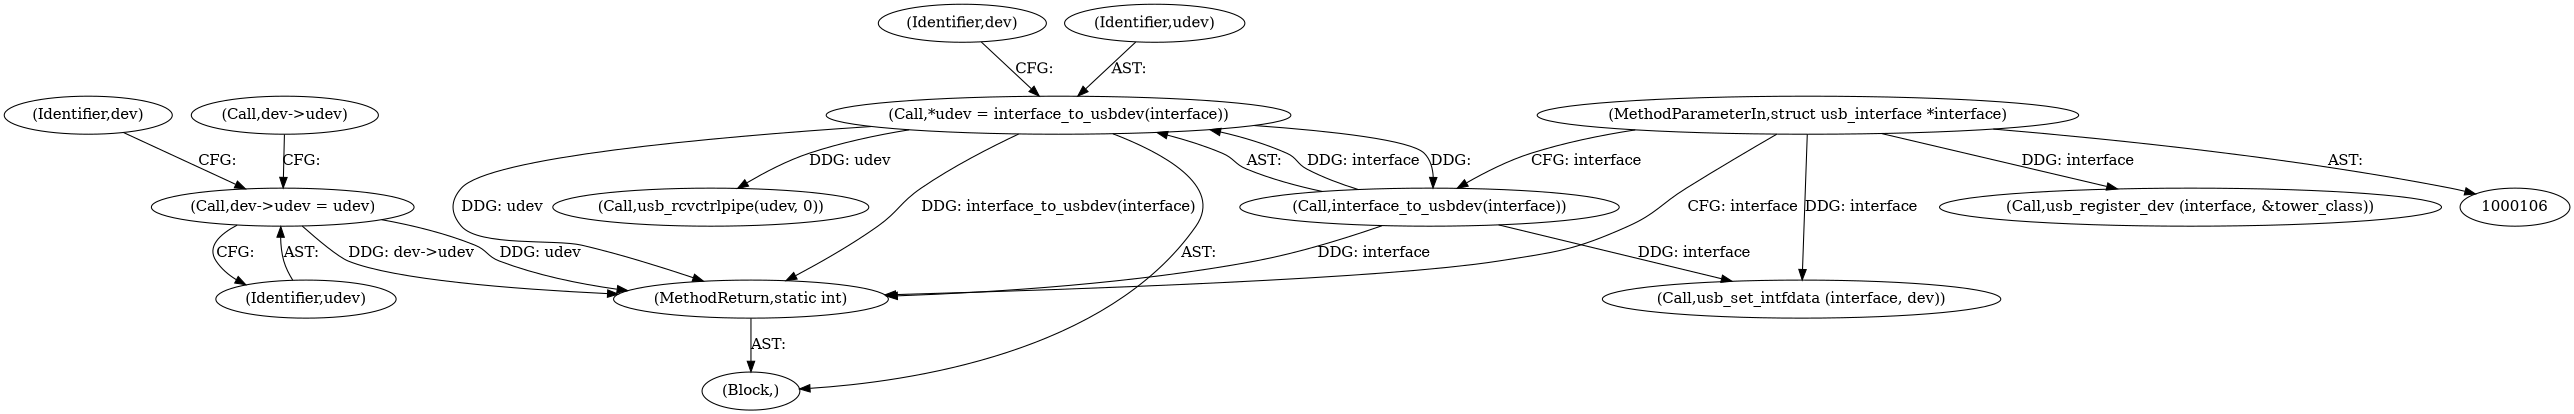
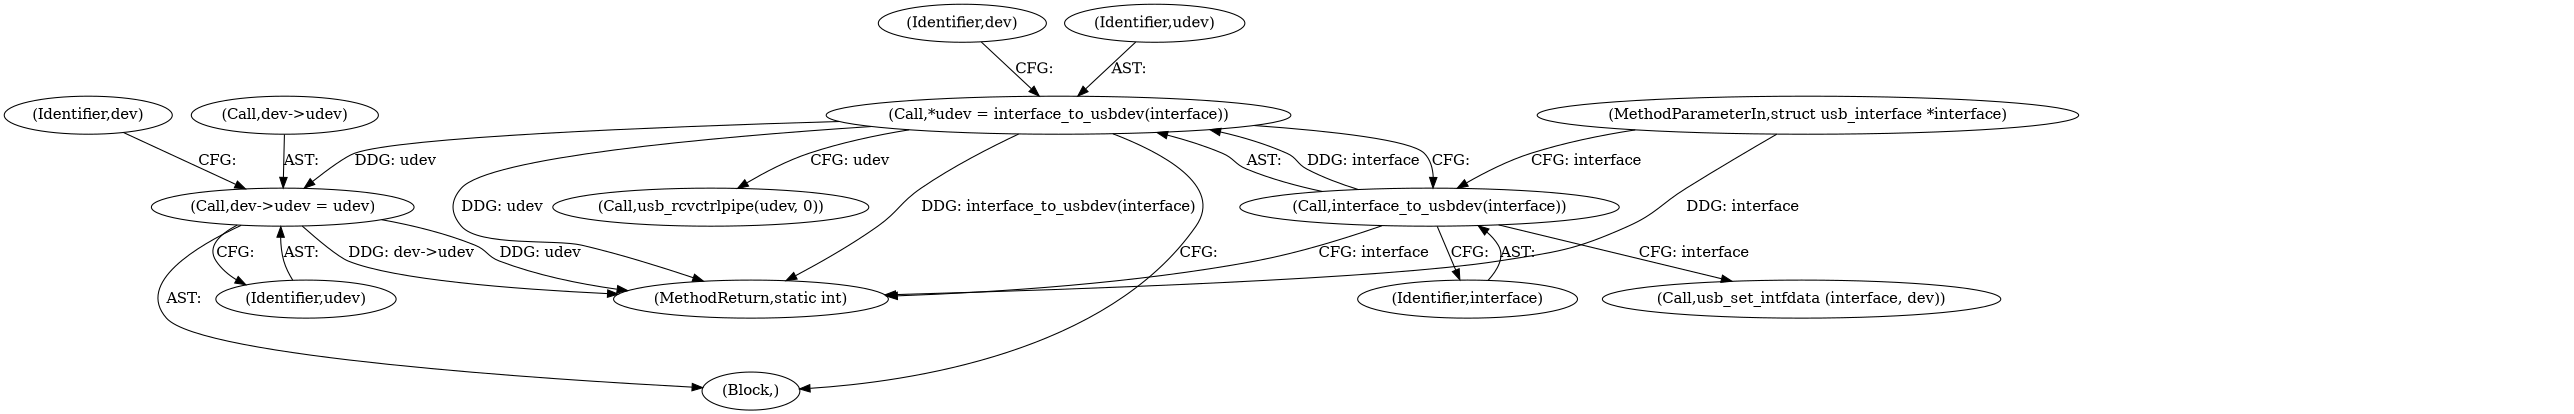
none -> (571, 132)
(304, 161) -> (304, 161)
(850, 161) -> (850, 161)
(1453, 161) -> (1453, 161)
(1805, 202) -> none
(1743, 207) -> (1743, 207)
(2191, 207) -> none
(2515, 207) -> none
(1201, 253) -> (1201, 253)
(1374, 253) -> (1374, 253)
(1694, 253) -> (1694, 253)
none -> (1468, 299)
(751, 340) -> (358, 361)
